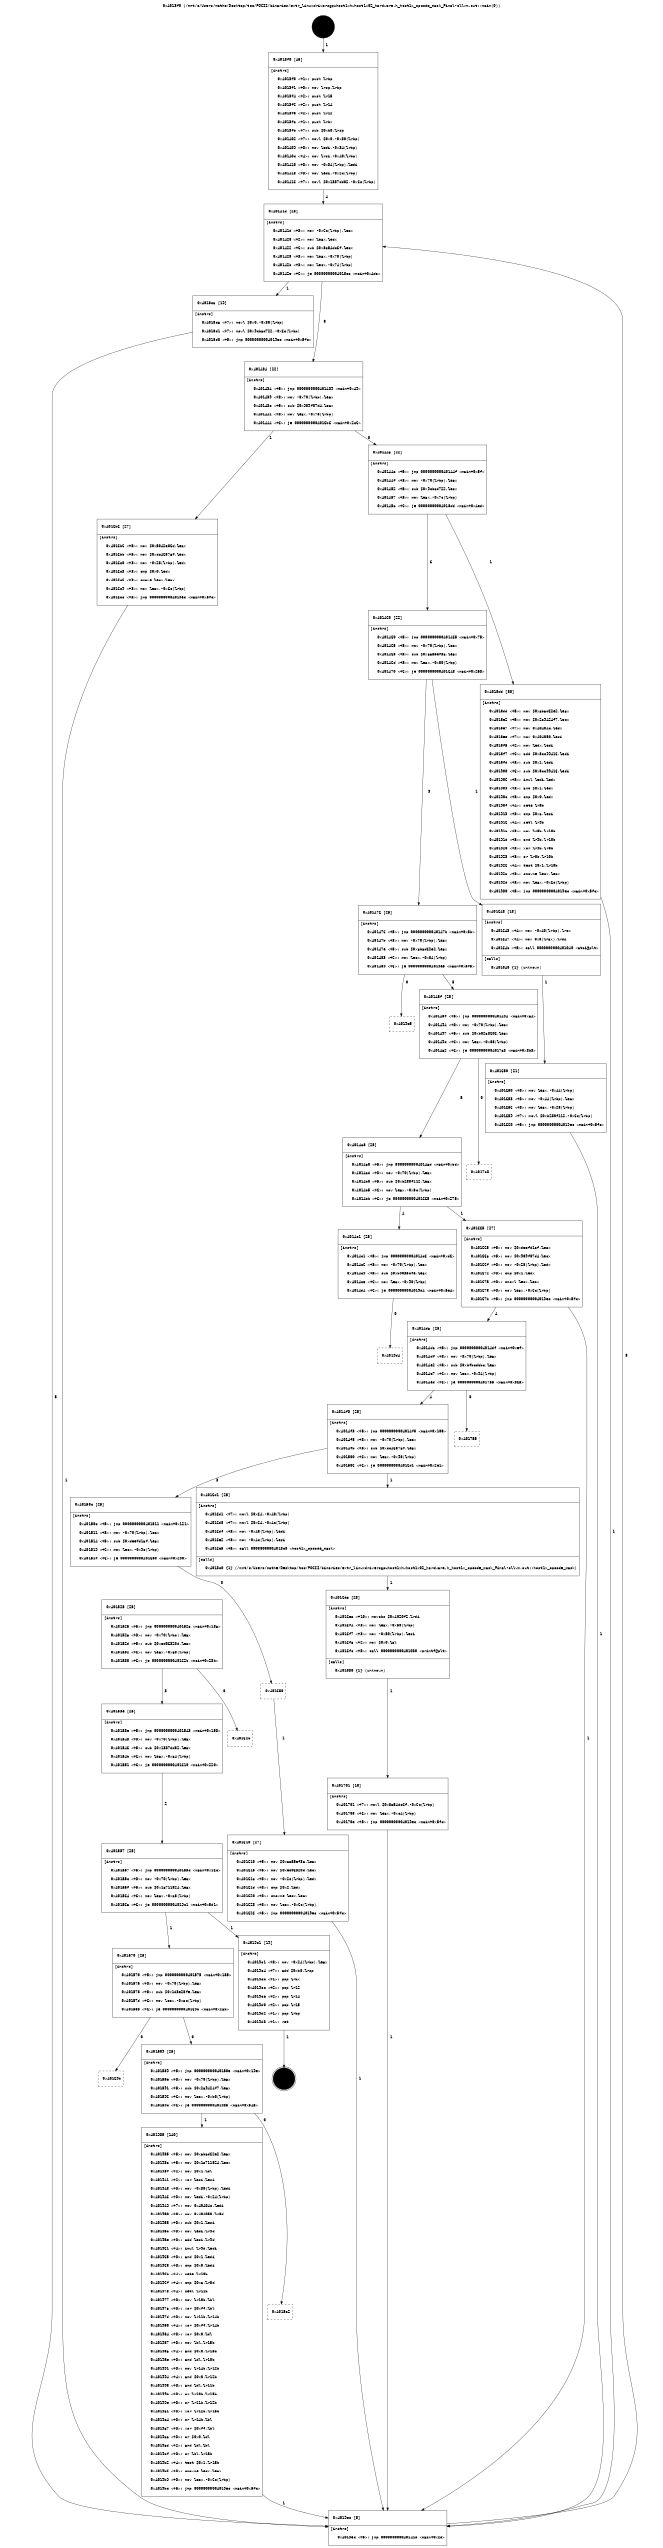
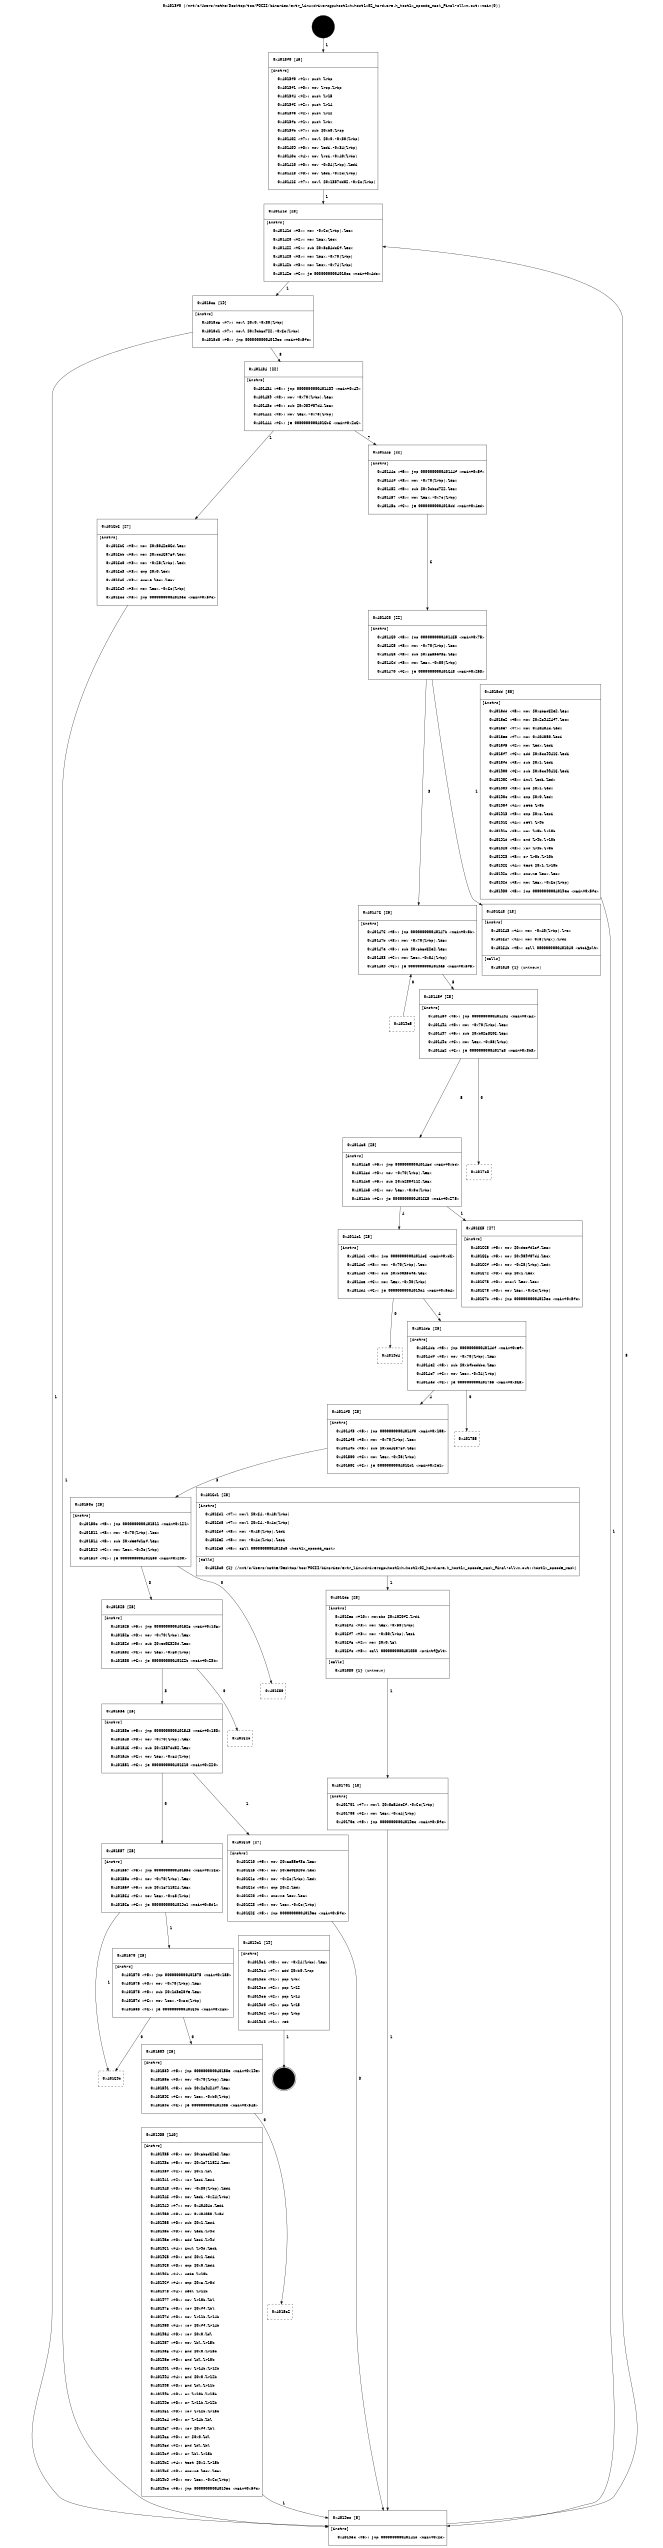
(326, 197) -> (326, 197)
(319, 320) -> (275, 354)
(368, 438) -> (368, 438)
(484, 596) -> none
(402, 994) -> (407, 997)
(546, 1098) -> none
(492, 1313) -> (431, 1309)
(54, 1397) -> (54, 1397)
(388, 1479) -> none
none -> (146, 1582)
(279, 1766) -> (220, 1803)
(164, 1804) -> (164, 1804)
(222, 1924) -> (96, 1988)
(585, 1940) -> none
(359, 2079) -> (359, 2079)
(202, 2119) -> none
